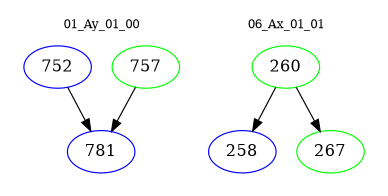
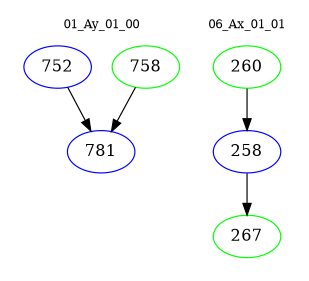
(146, 67) -> (146, 67)
(305, 104) -> (247, 188)
